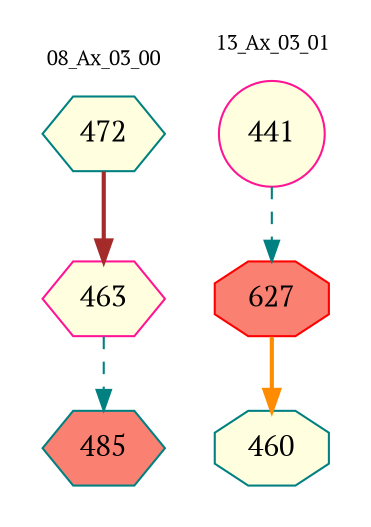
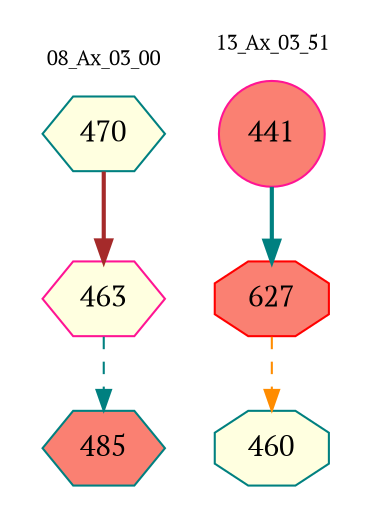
(273, 45) -> (273, 45)
(104, 134) -> (104, 134)
(272, 134) -> (272, 134)
(272, 214) -> (272, 214)
(272, 363) -> (272, 363)
